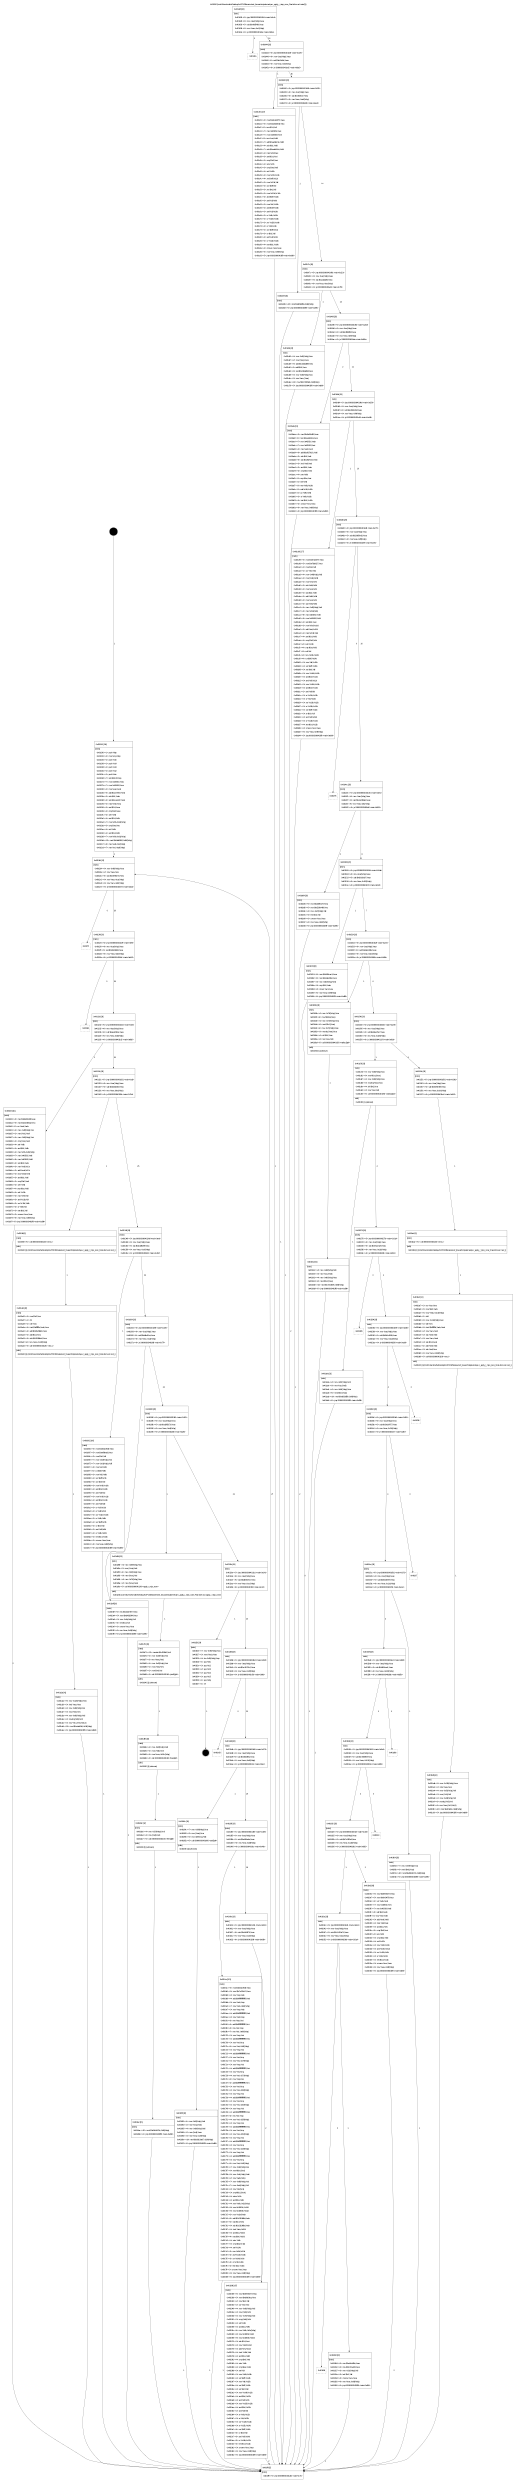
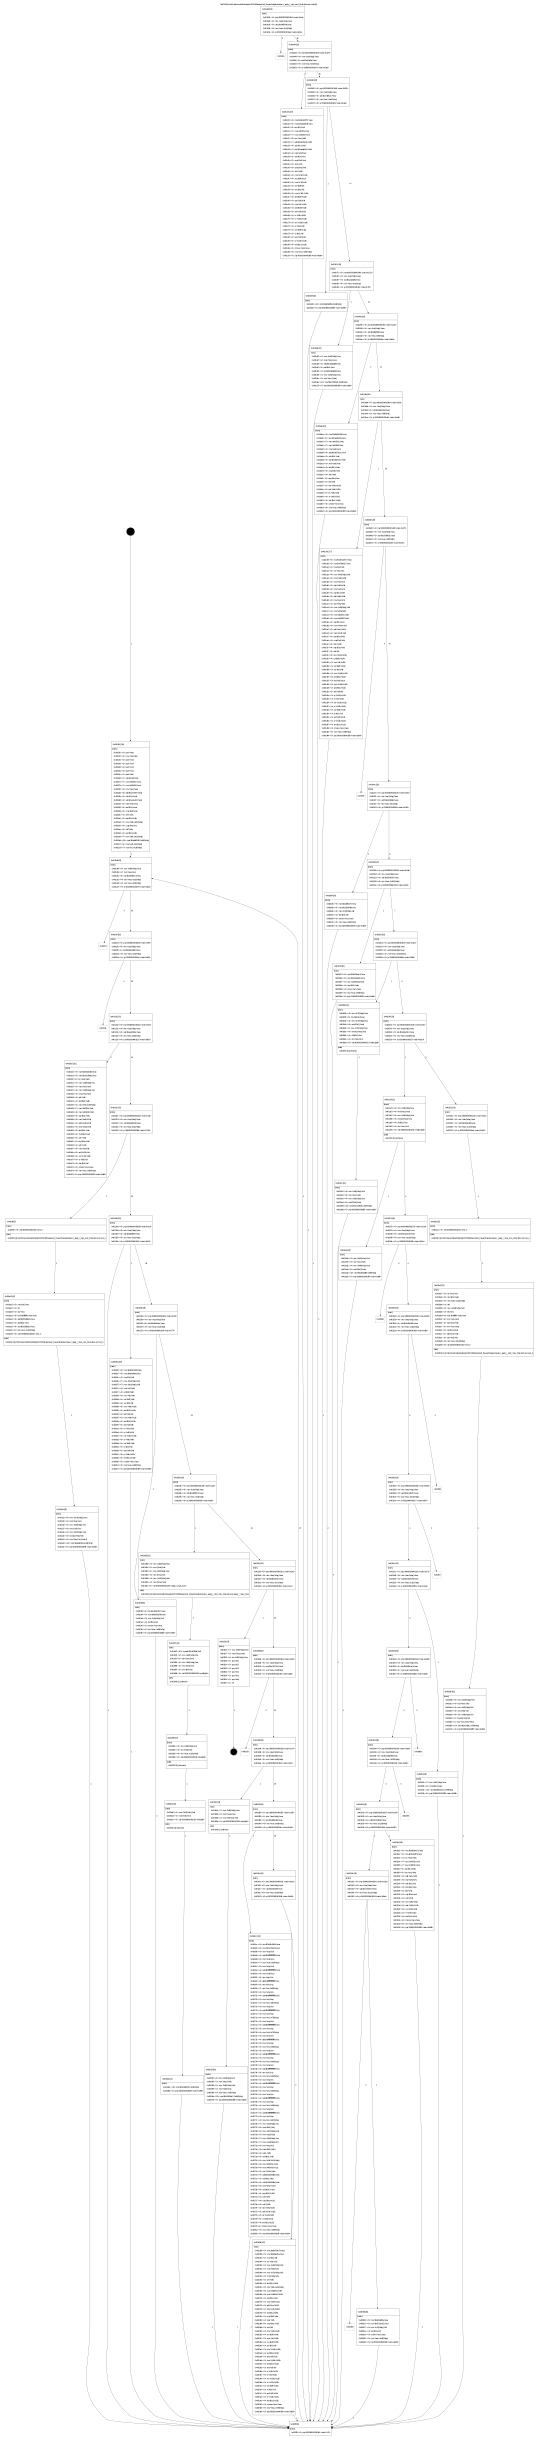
(12, 1946) -> (108, 1912)
